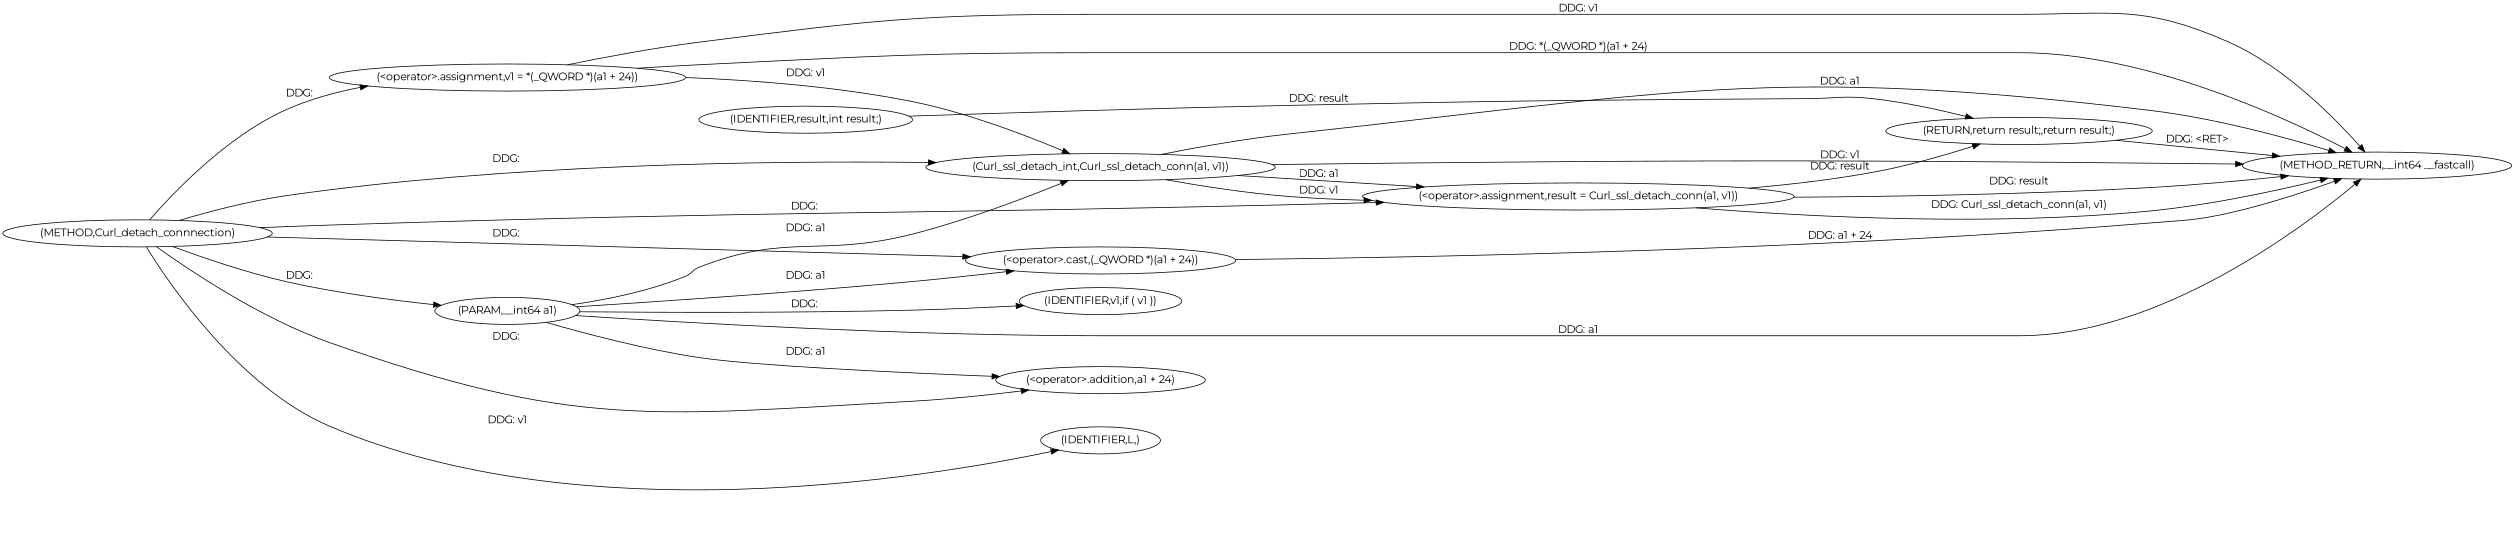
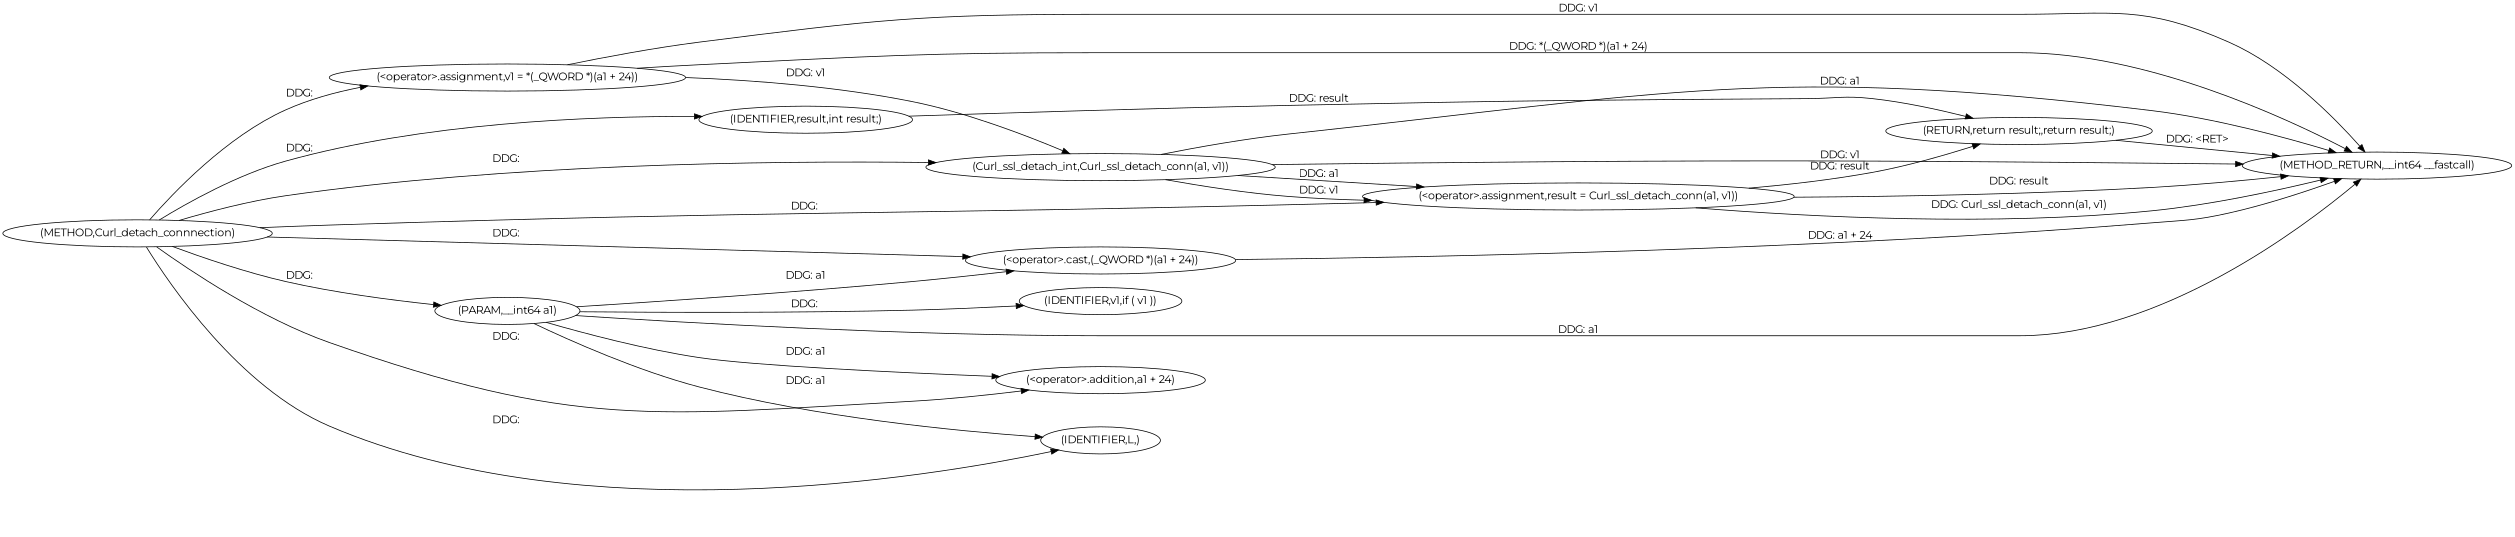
none -> (419, 134)
(817, 246) -> (766, 402)
(507, 420) -> (507, 420)
